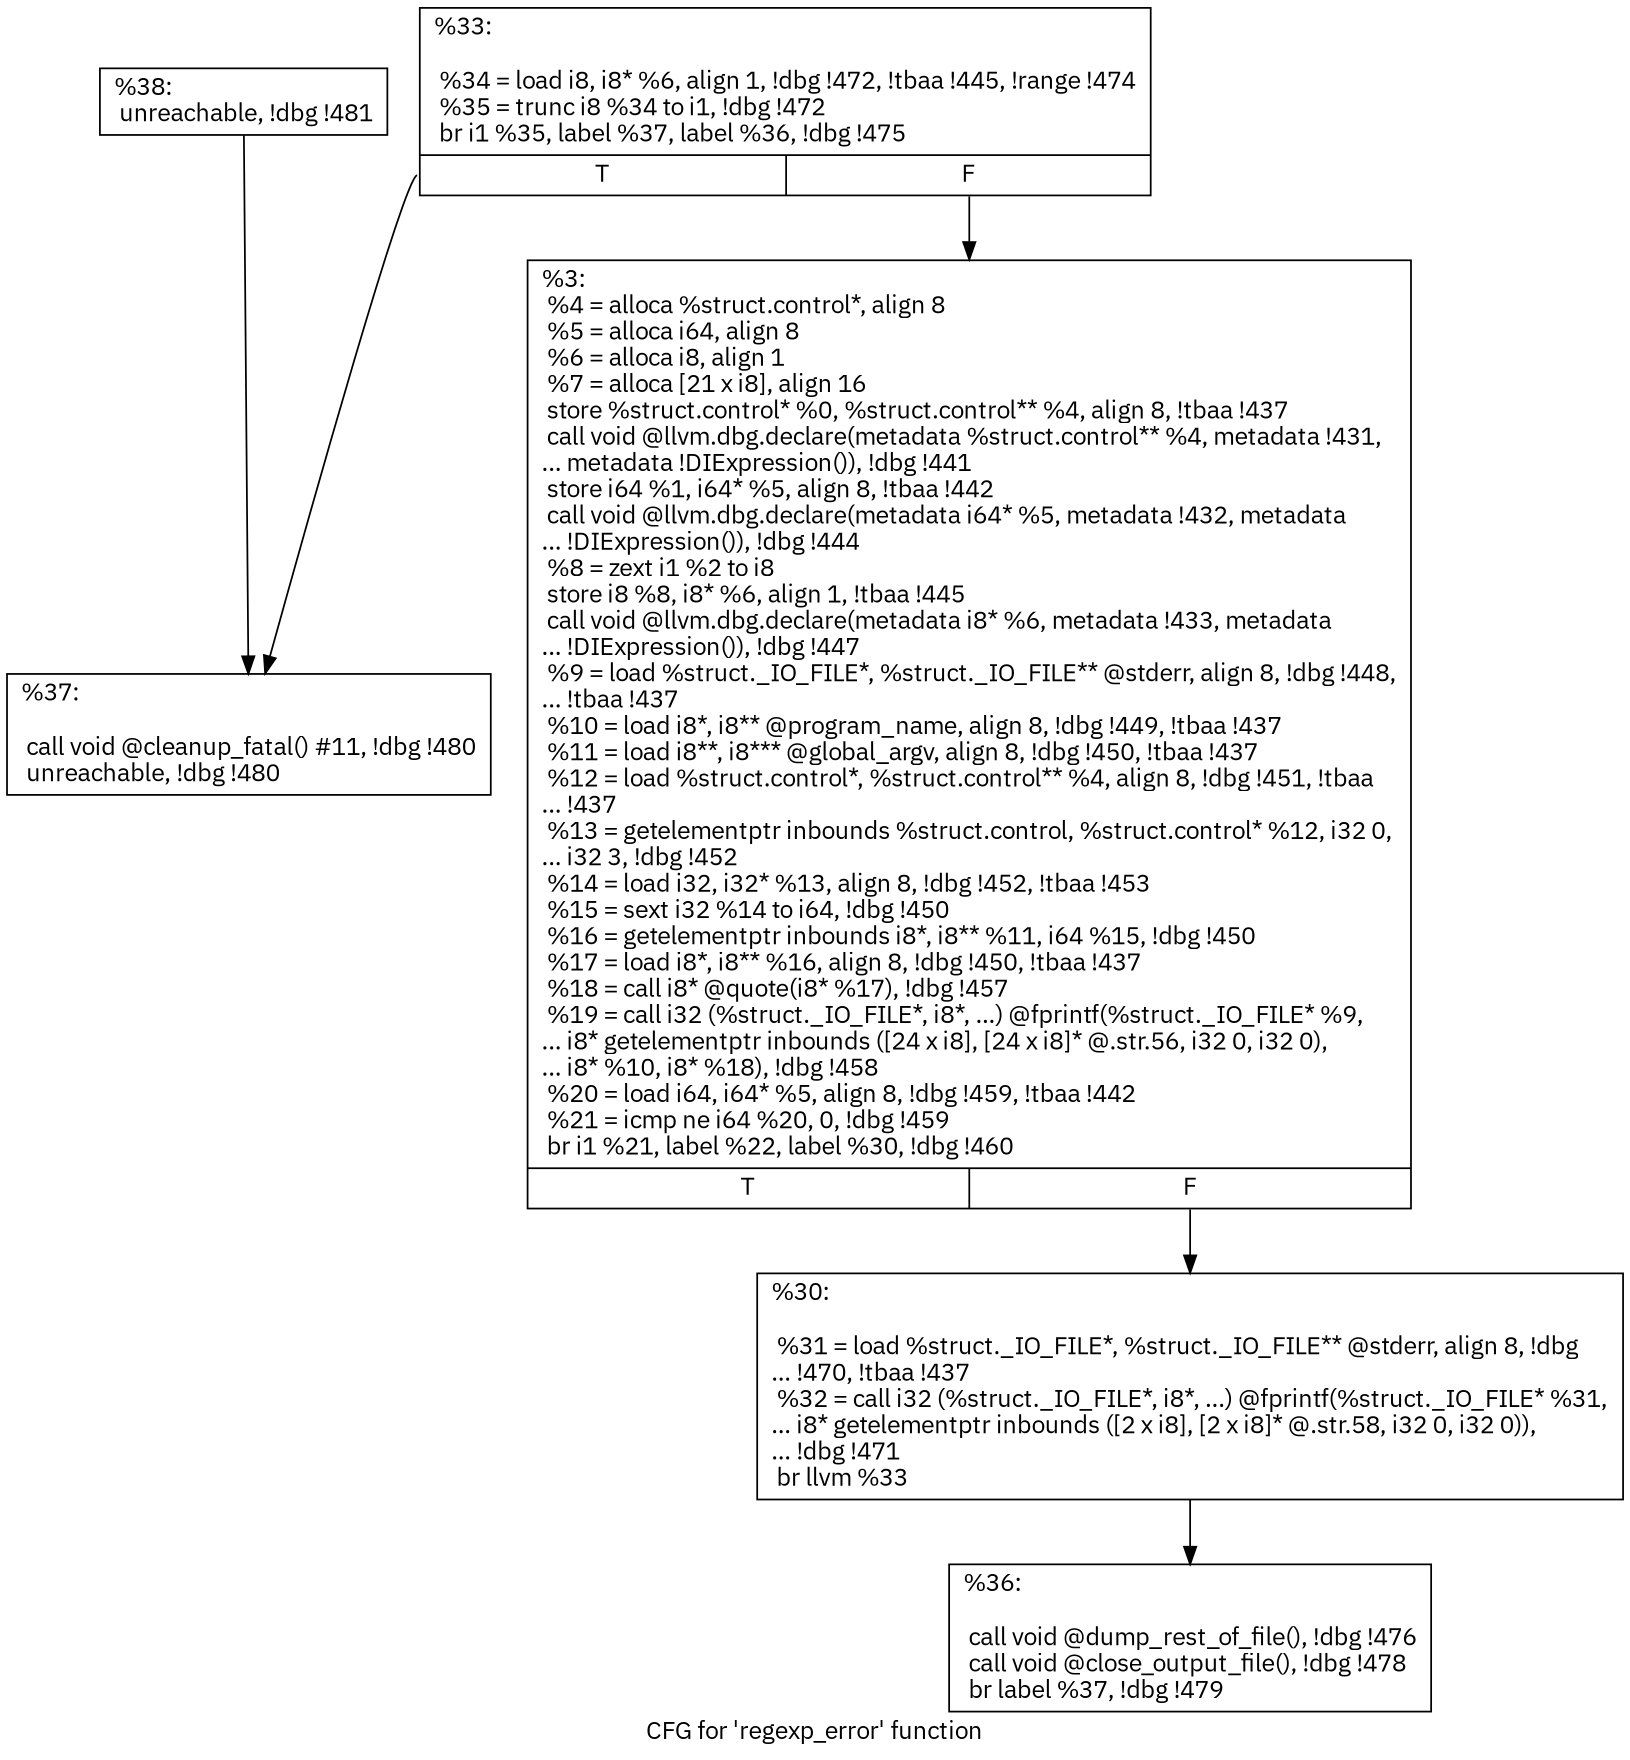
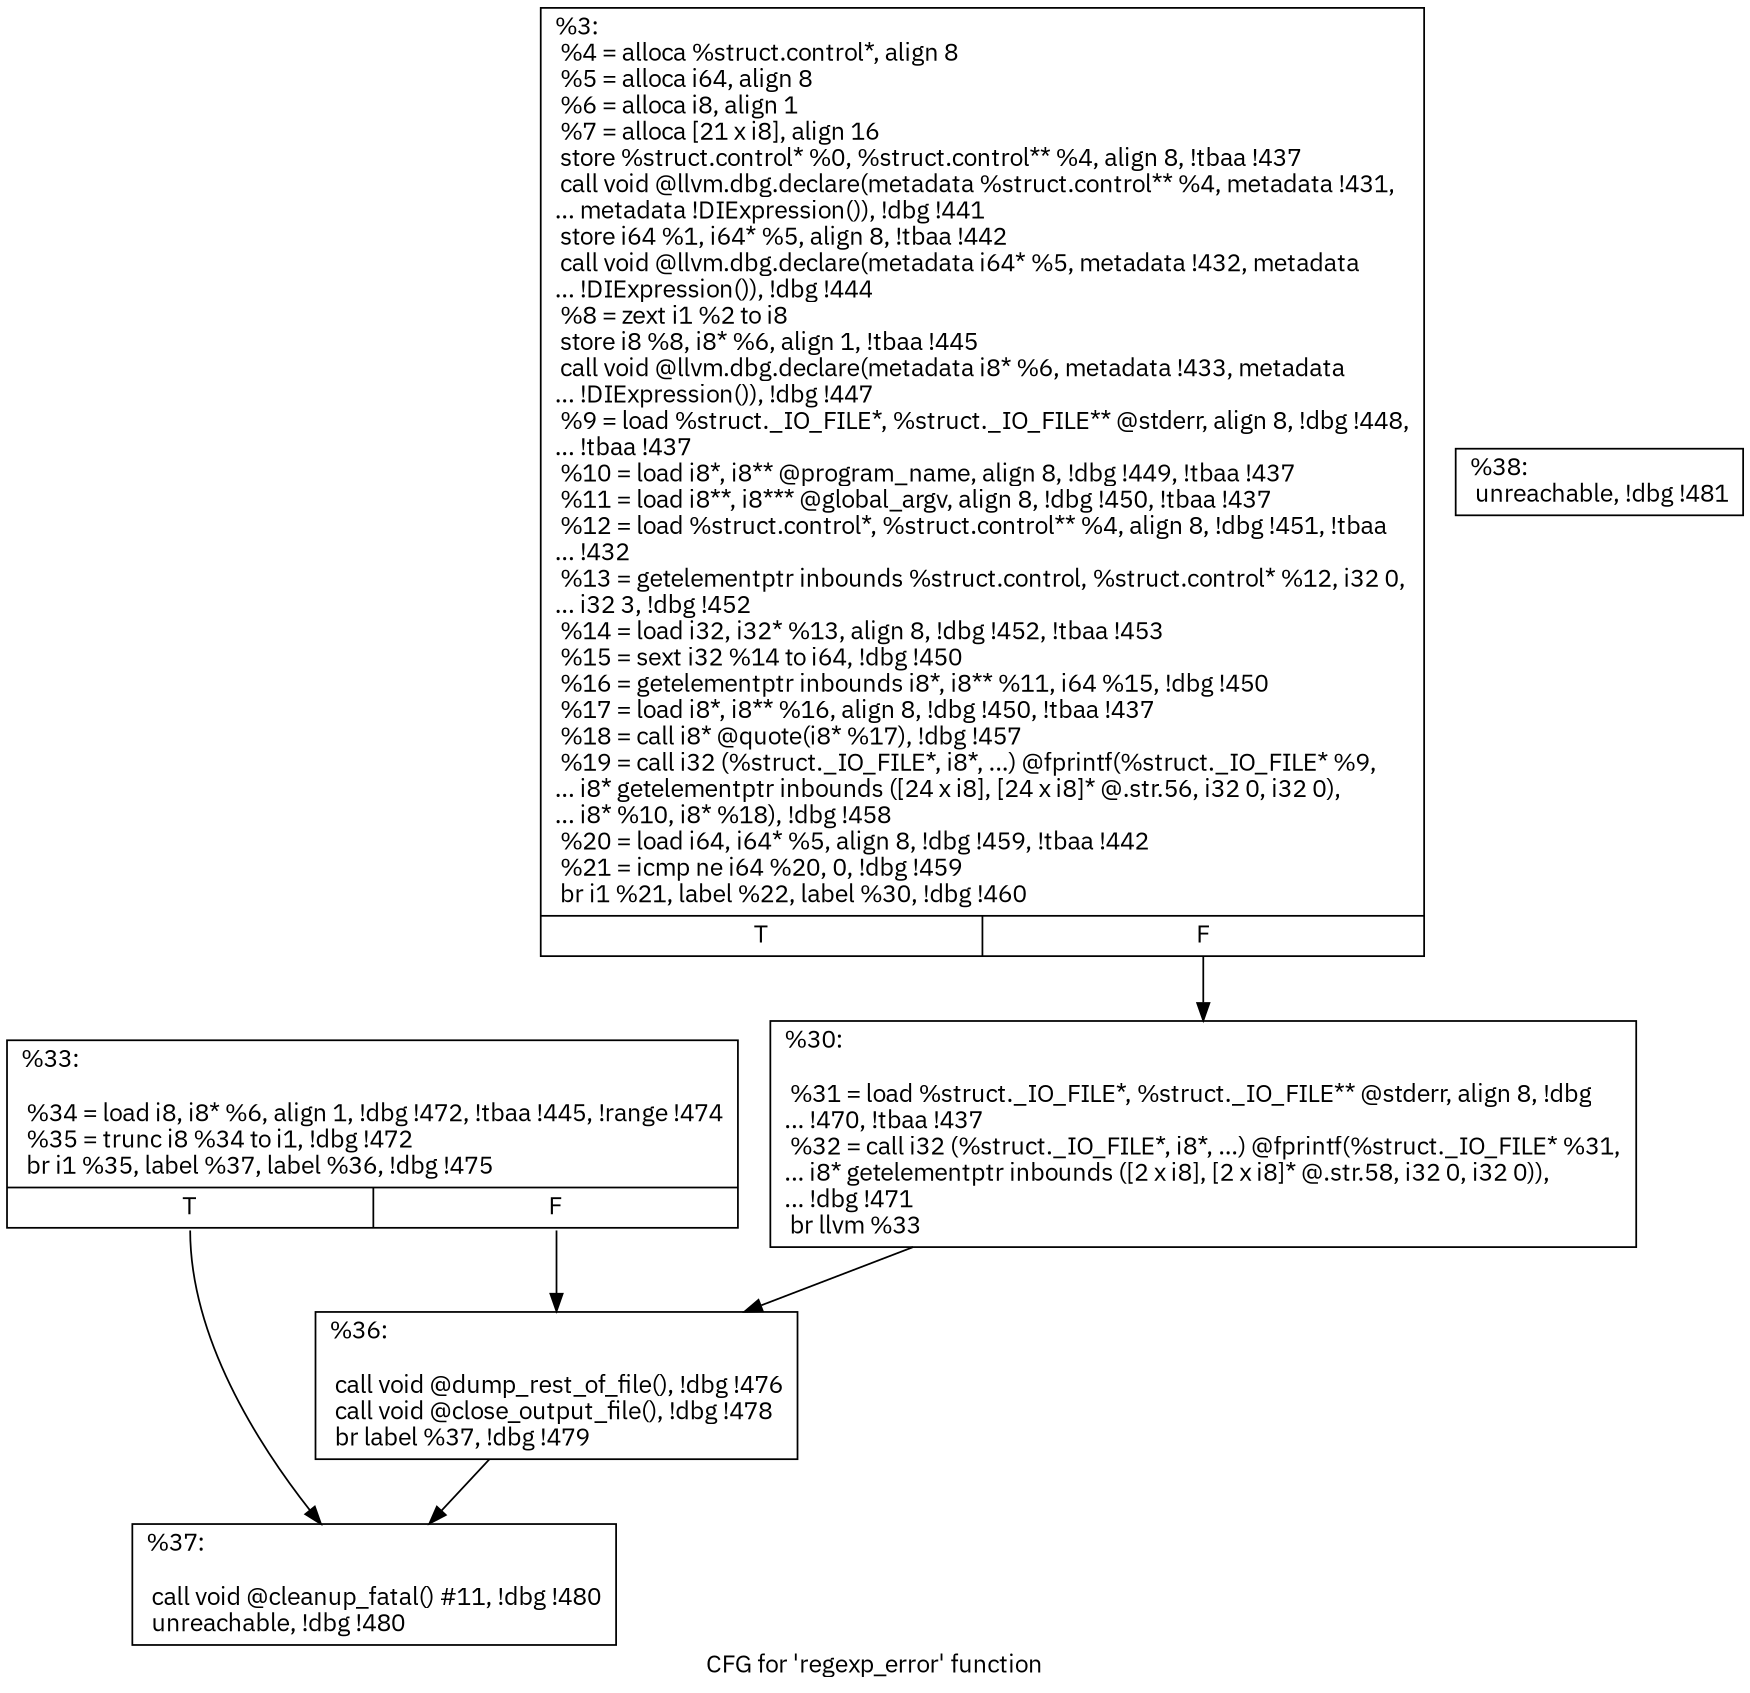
(969, 219) -> (557, 1262)
(246, 396) -> (465, 1485)
(579, 805) -> (592, 553)
